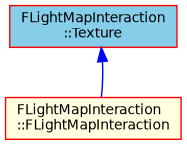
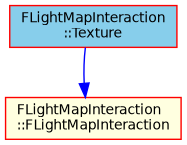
(103, 79) -> (84, 66)
